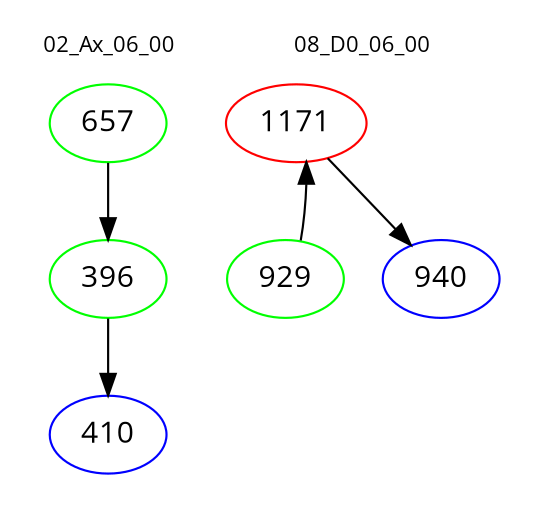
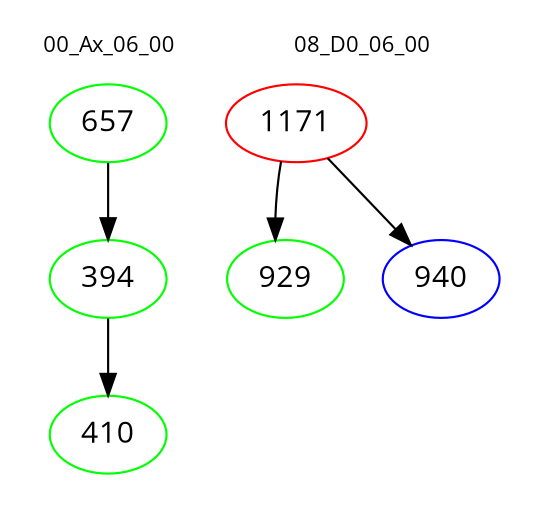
(109, 46) -> (109, 46)
(304, 212) -> (277, 190)
(108, 279) -> (108, 279)
(108, 435) -> (108, 435)
